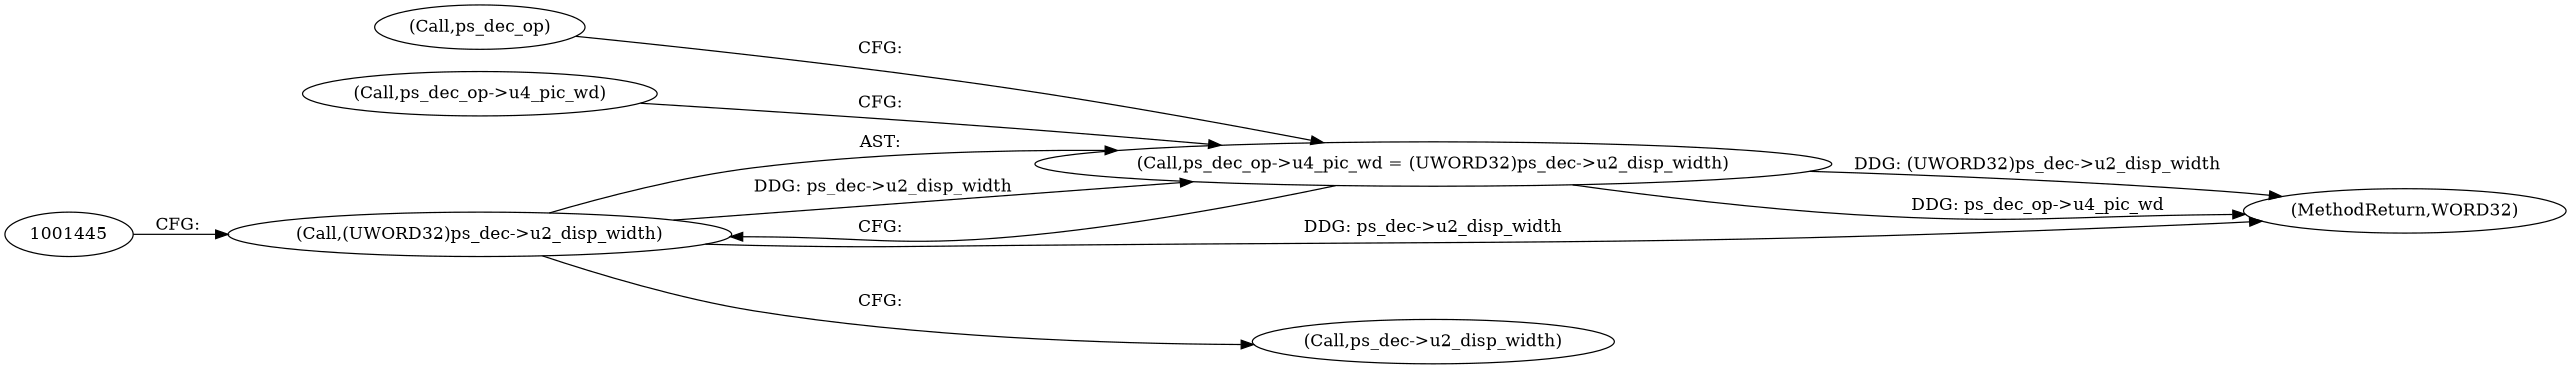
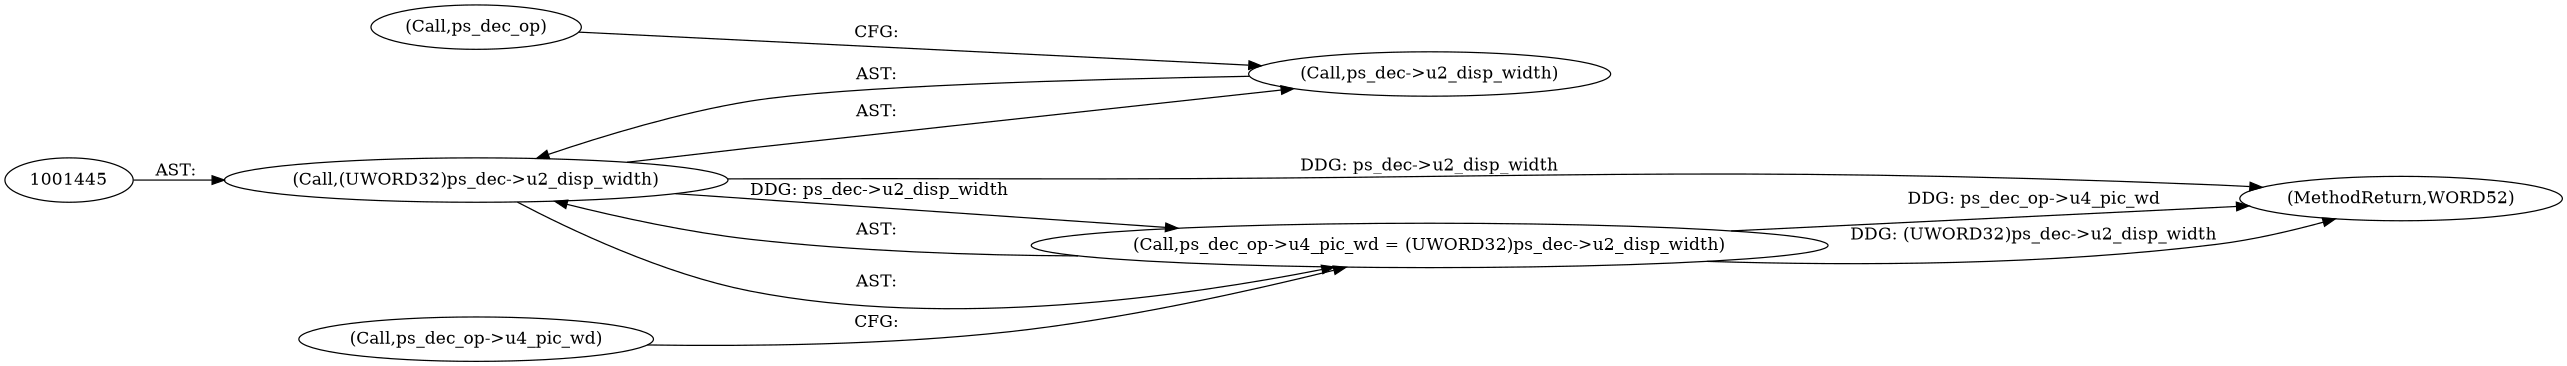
(945, 79) -> (913, 49)
none -> (895, 88)
(2405, 211) -> (2401, 199)
(181, 225) -> (179, 171)
(883, 228) -> (880, 230)
(883, 302) -> (880, 112)
